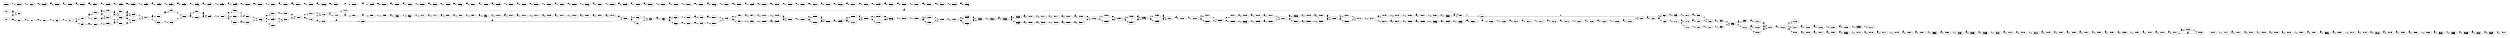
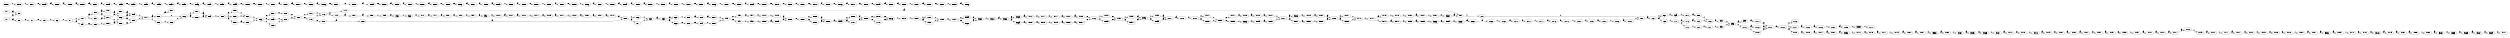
(177, 13) -> (171, 16)
(2188, 34) -> (2206, 33)
